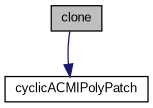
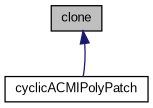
(68, 48) -> (85, 60)
